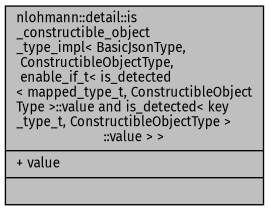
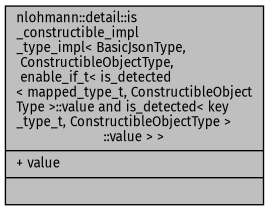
(84, 33) -> (78, 33)
